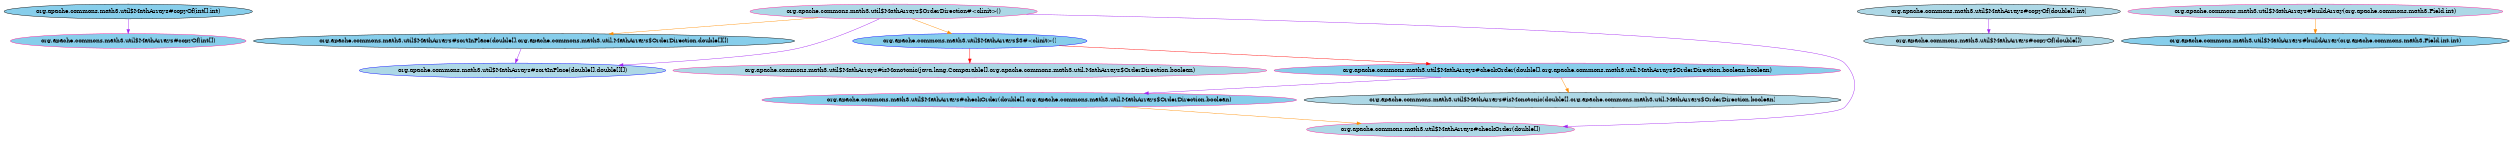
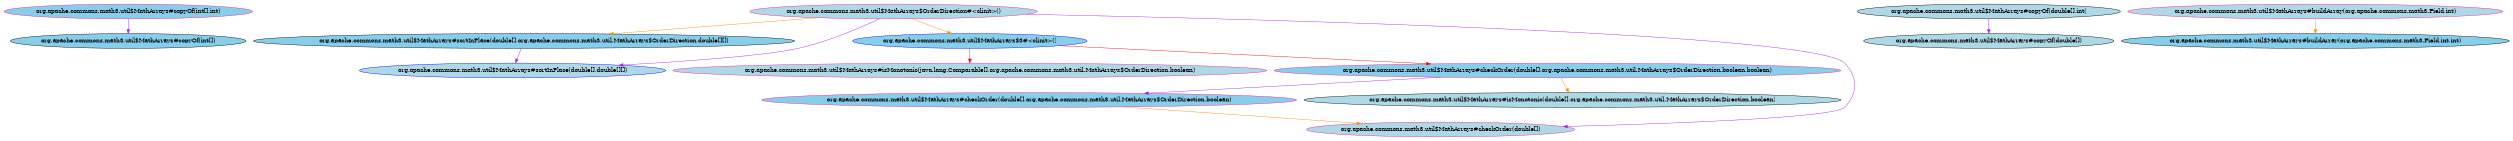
(128, 11) -> (128, 11)
(128, 41) -> (128, 41)
